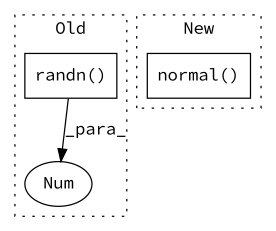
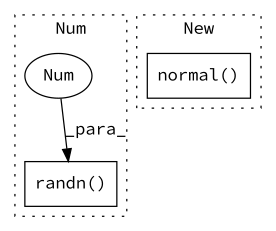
(71, 29) -> (71, 29)
(65, 124) -> (64, 124)
